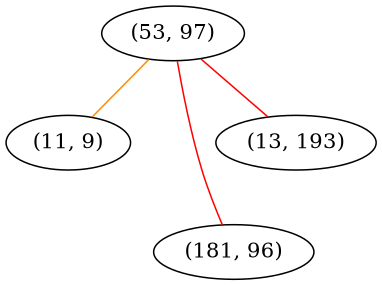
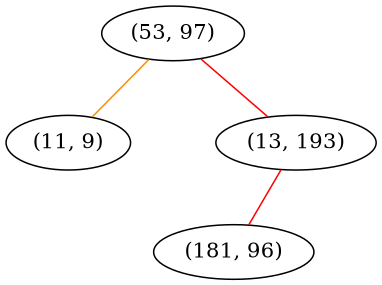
(195, 144) -> (265, 197)
